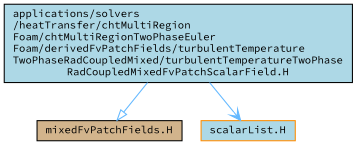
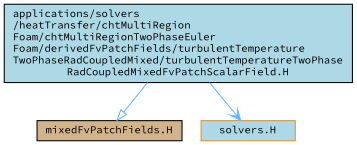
(248, 131) -> (248, 131)
